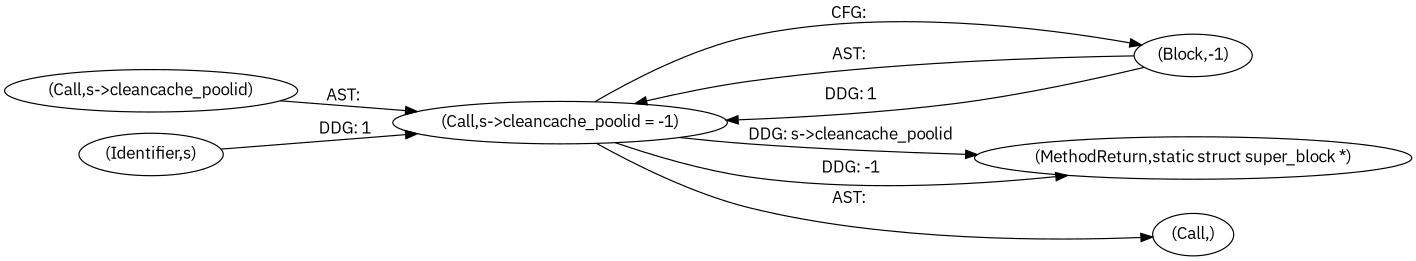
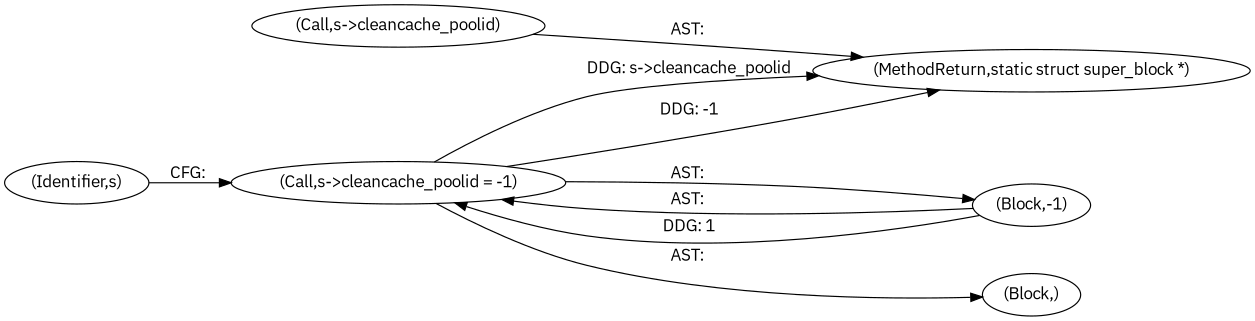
(851, 14) -> (689, 174)
(343, 106) -> (692, 45)
(345, 129) -> (190, 174)
(1193, 235) -> (1032, 295)
